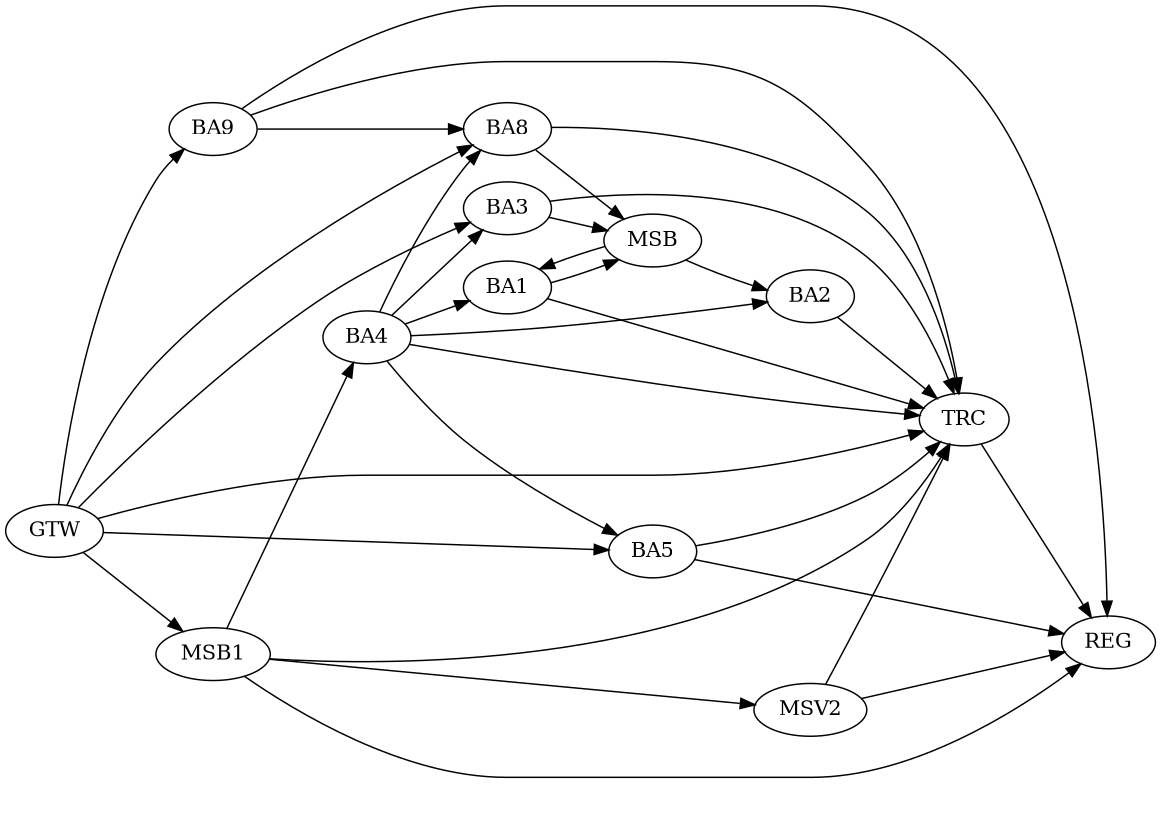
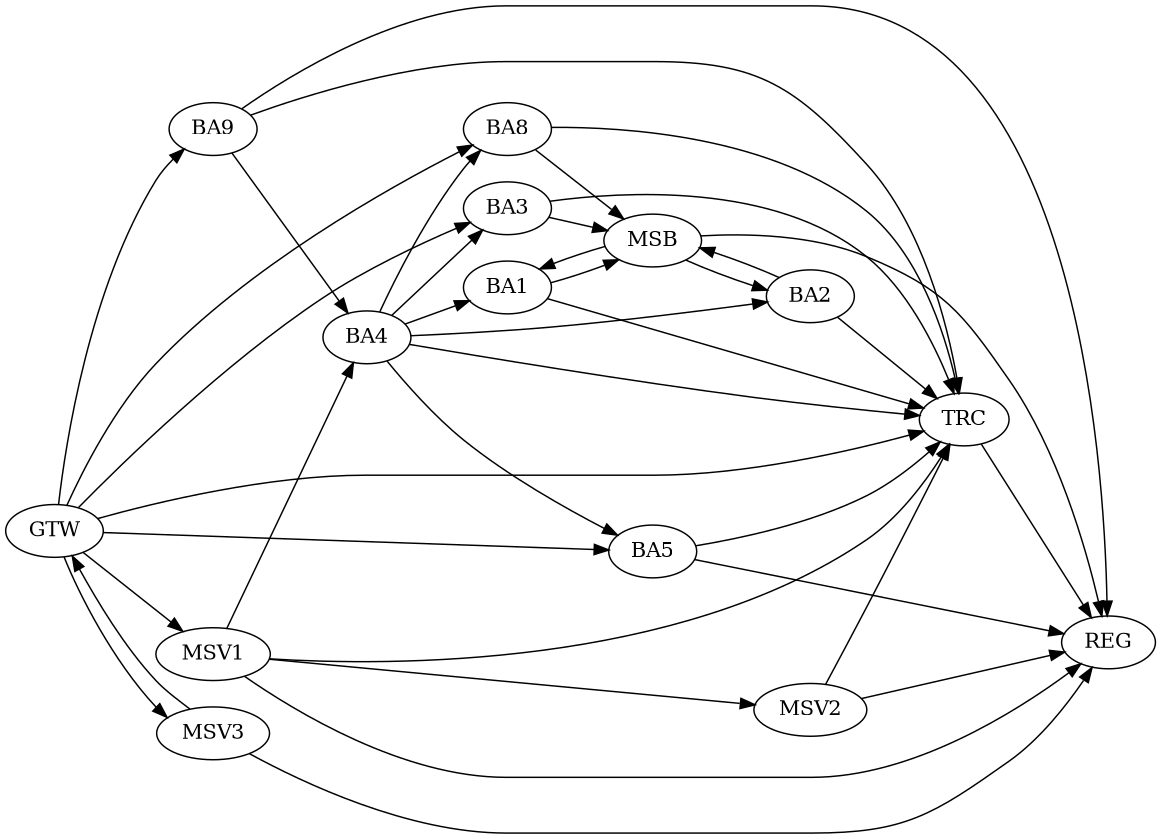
(353, 129) -> (285, 227)
none -> (747, 264)
none -> (973, 331)
(213, 654) -> (213, 654)
none -> (213, 733)
